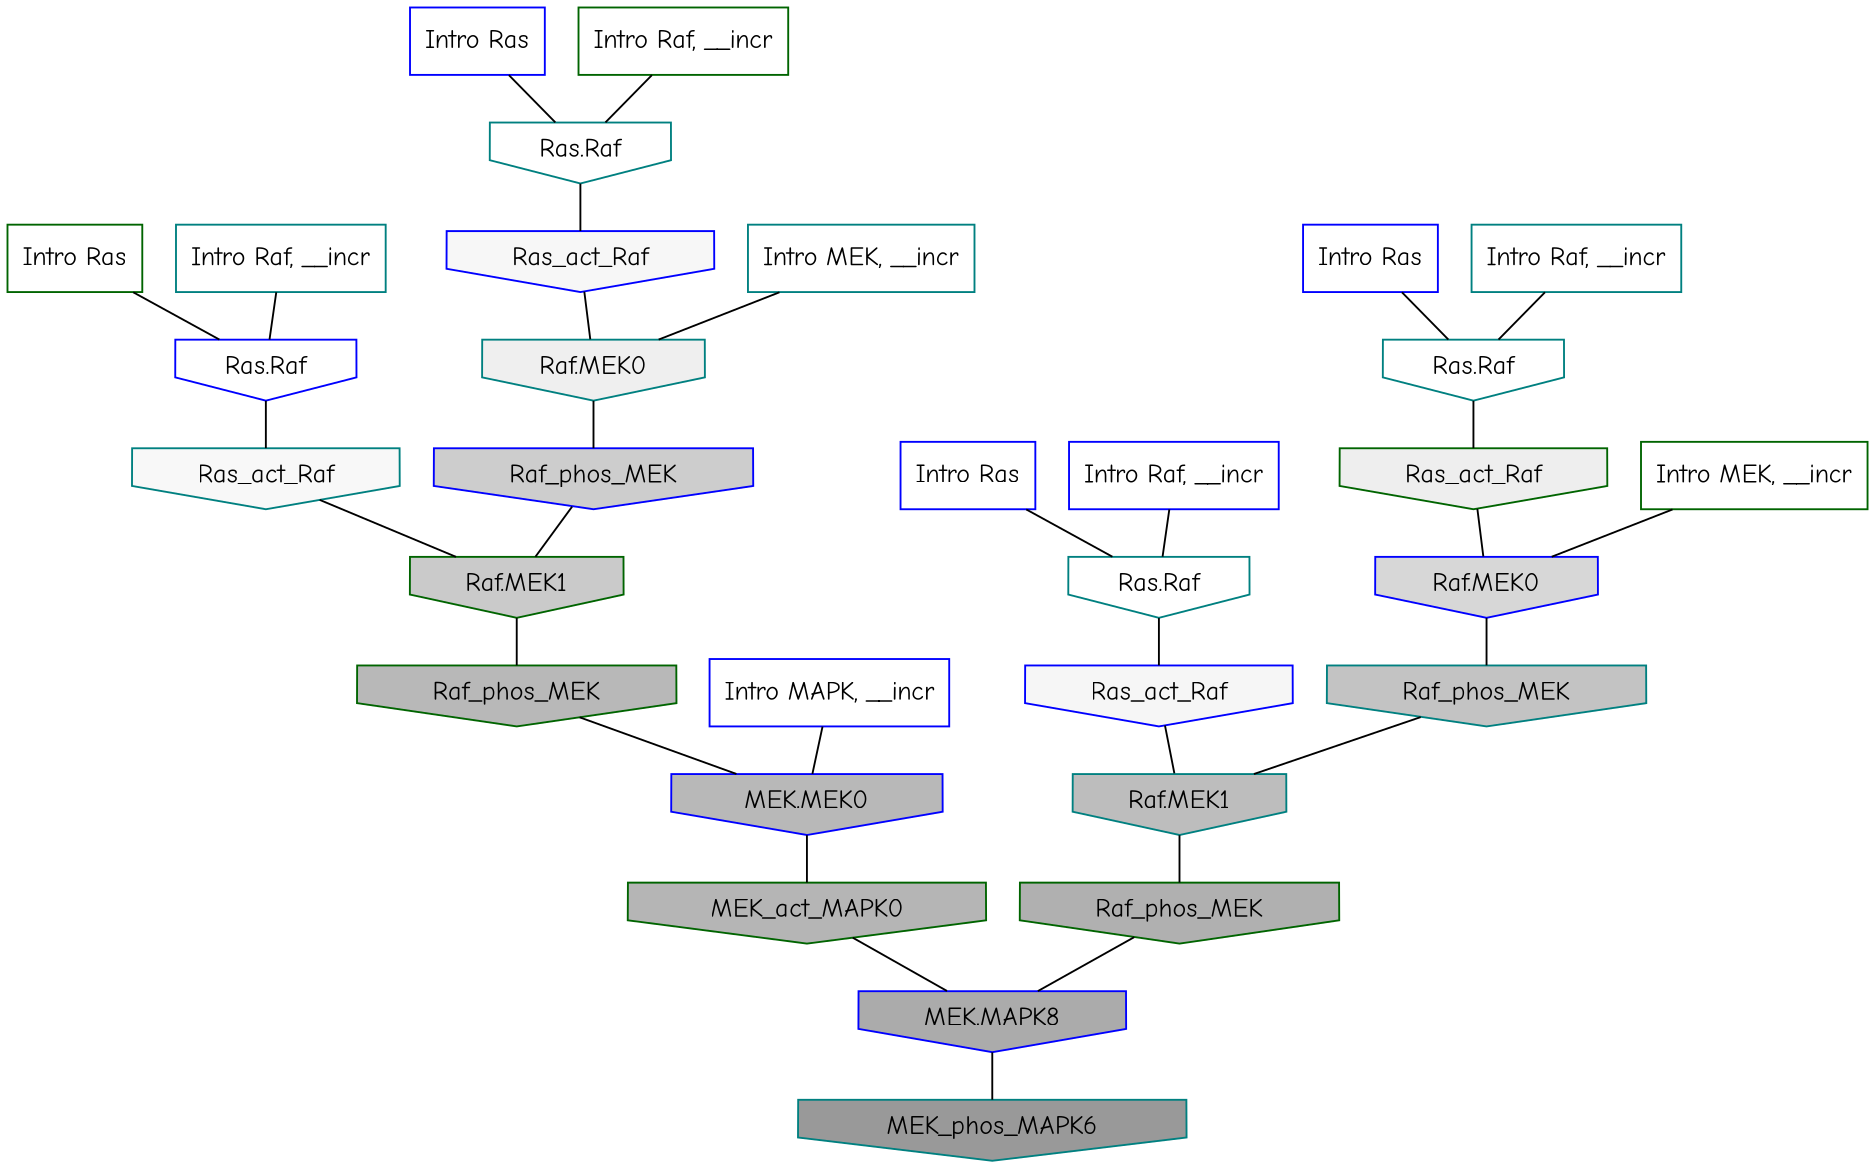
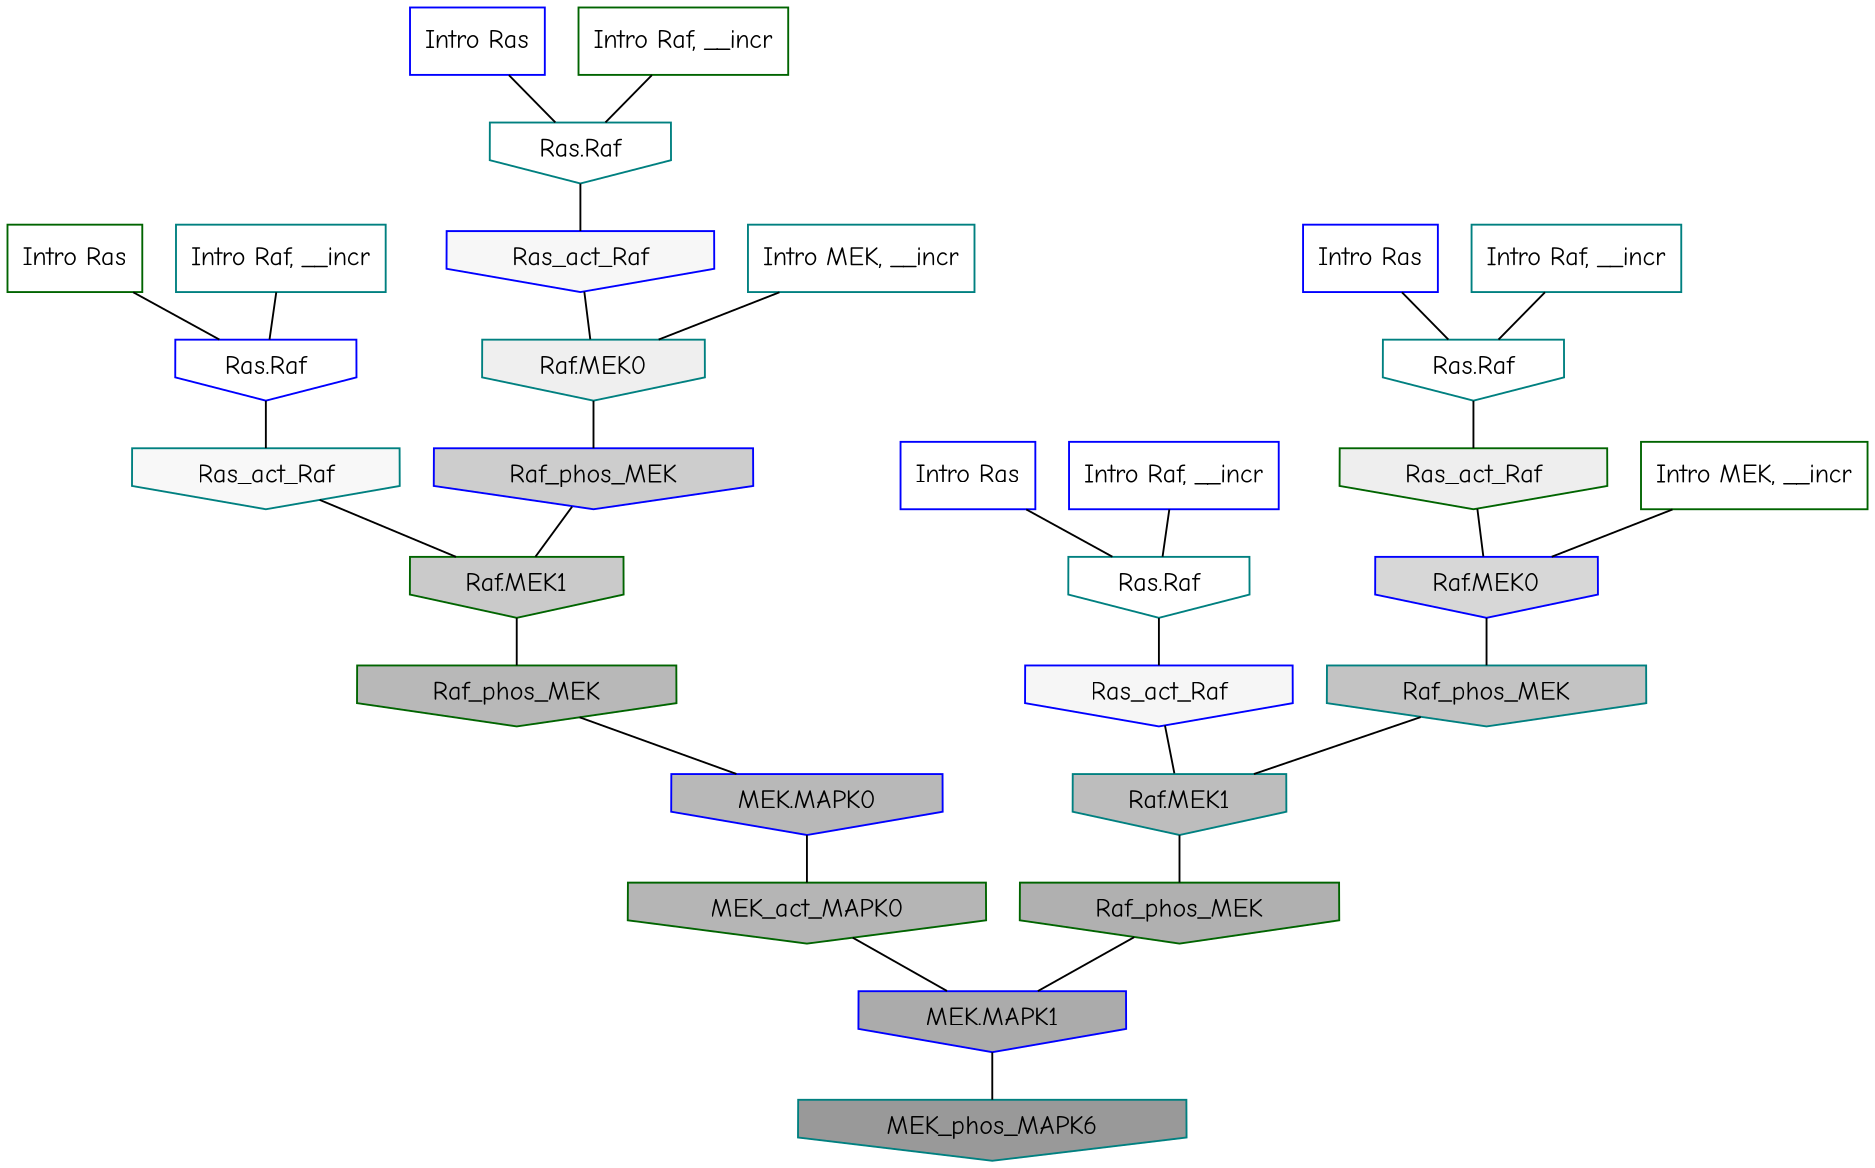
(829, 693) -> none
(807, 801) -> (807, 801)
(992, 1018) -> (992, 1018)
